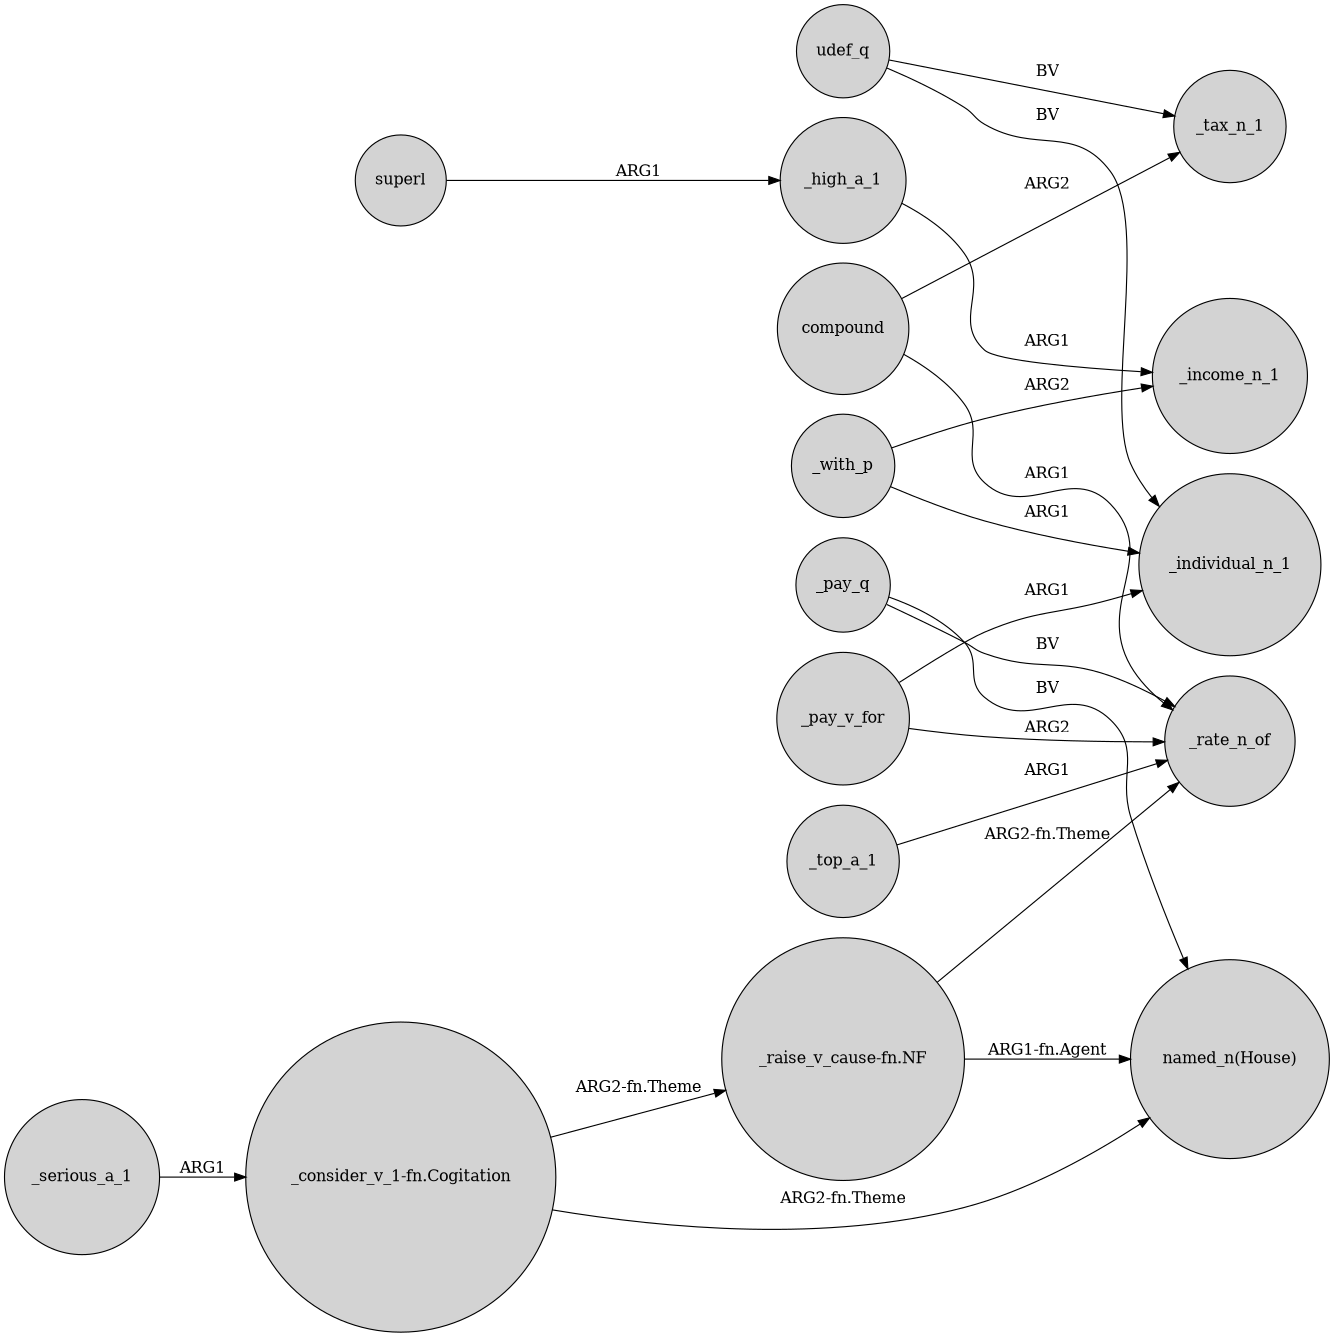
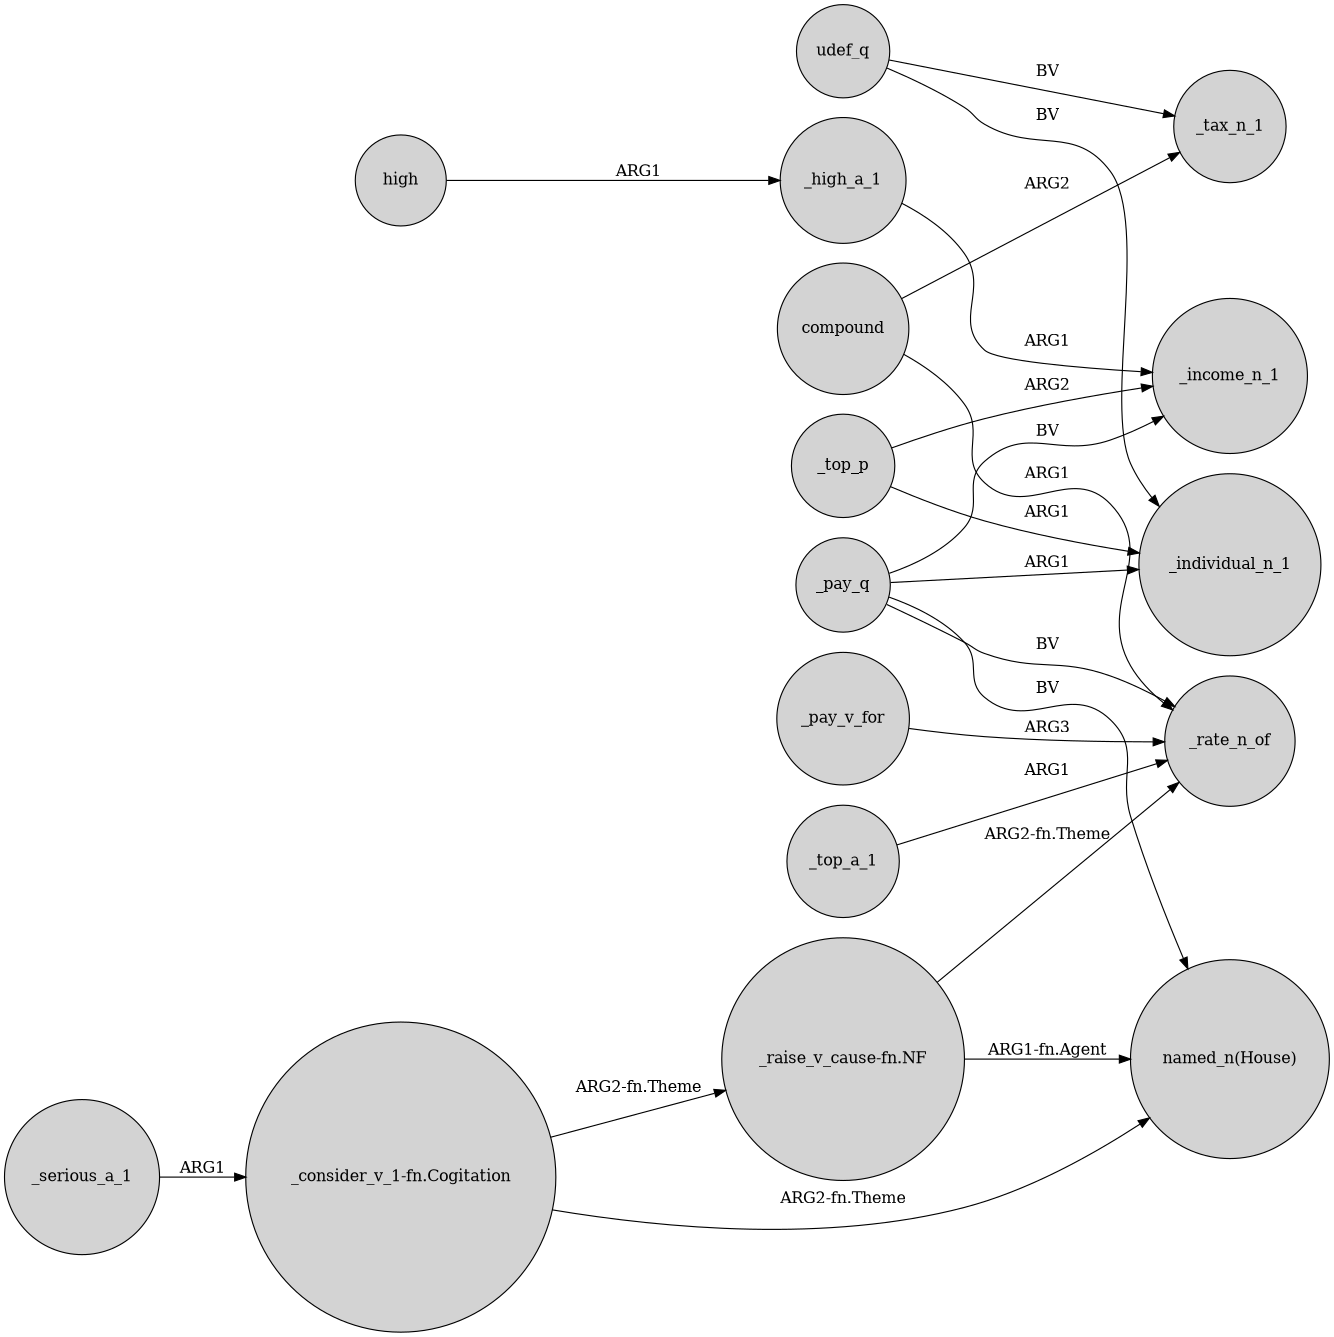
(401, 180) -> (401, 180)
none -> (992, 456)
(843, 466) -> (843, 466)
(1009, 623) -> (1009, 576)
(1047, 728) -> (1047, 728)
